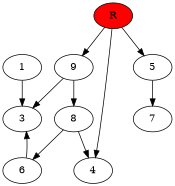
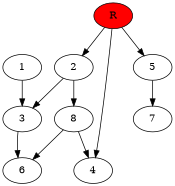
(74, 67) -> (74, 67)
(27, 148) -> (17, 141)
